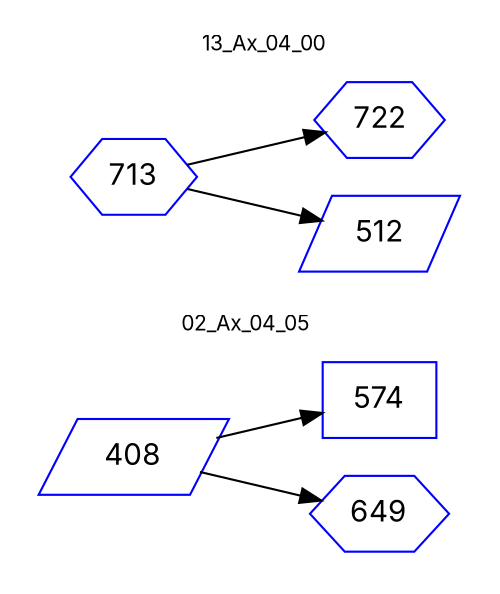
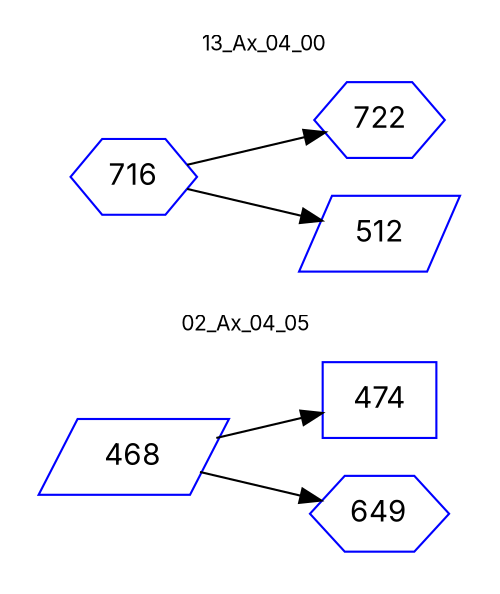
(134, 177) -> (134, 177)
(380, 400) -> (380, 400)
(134, 457) -> (134, 457)
